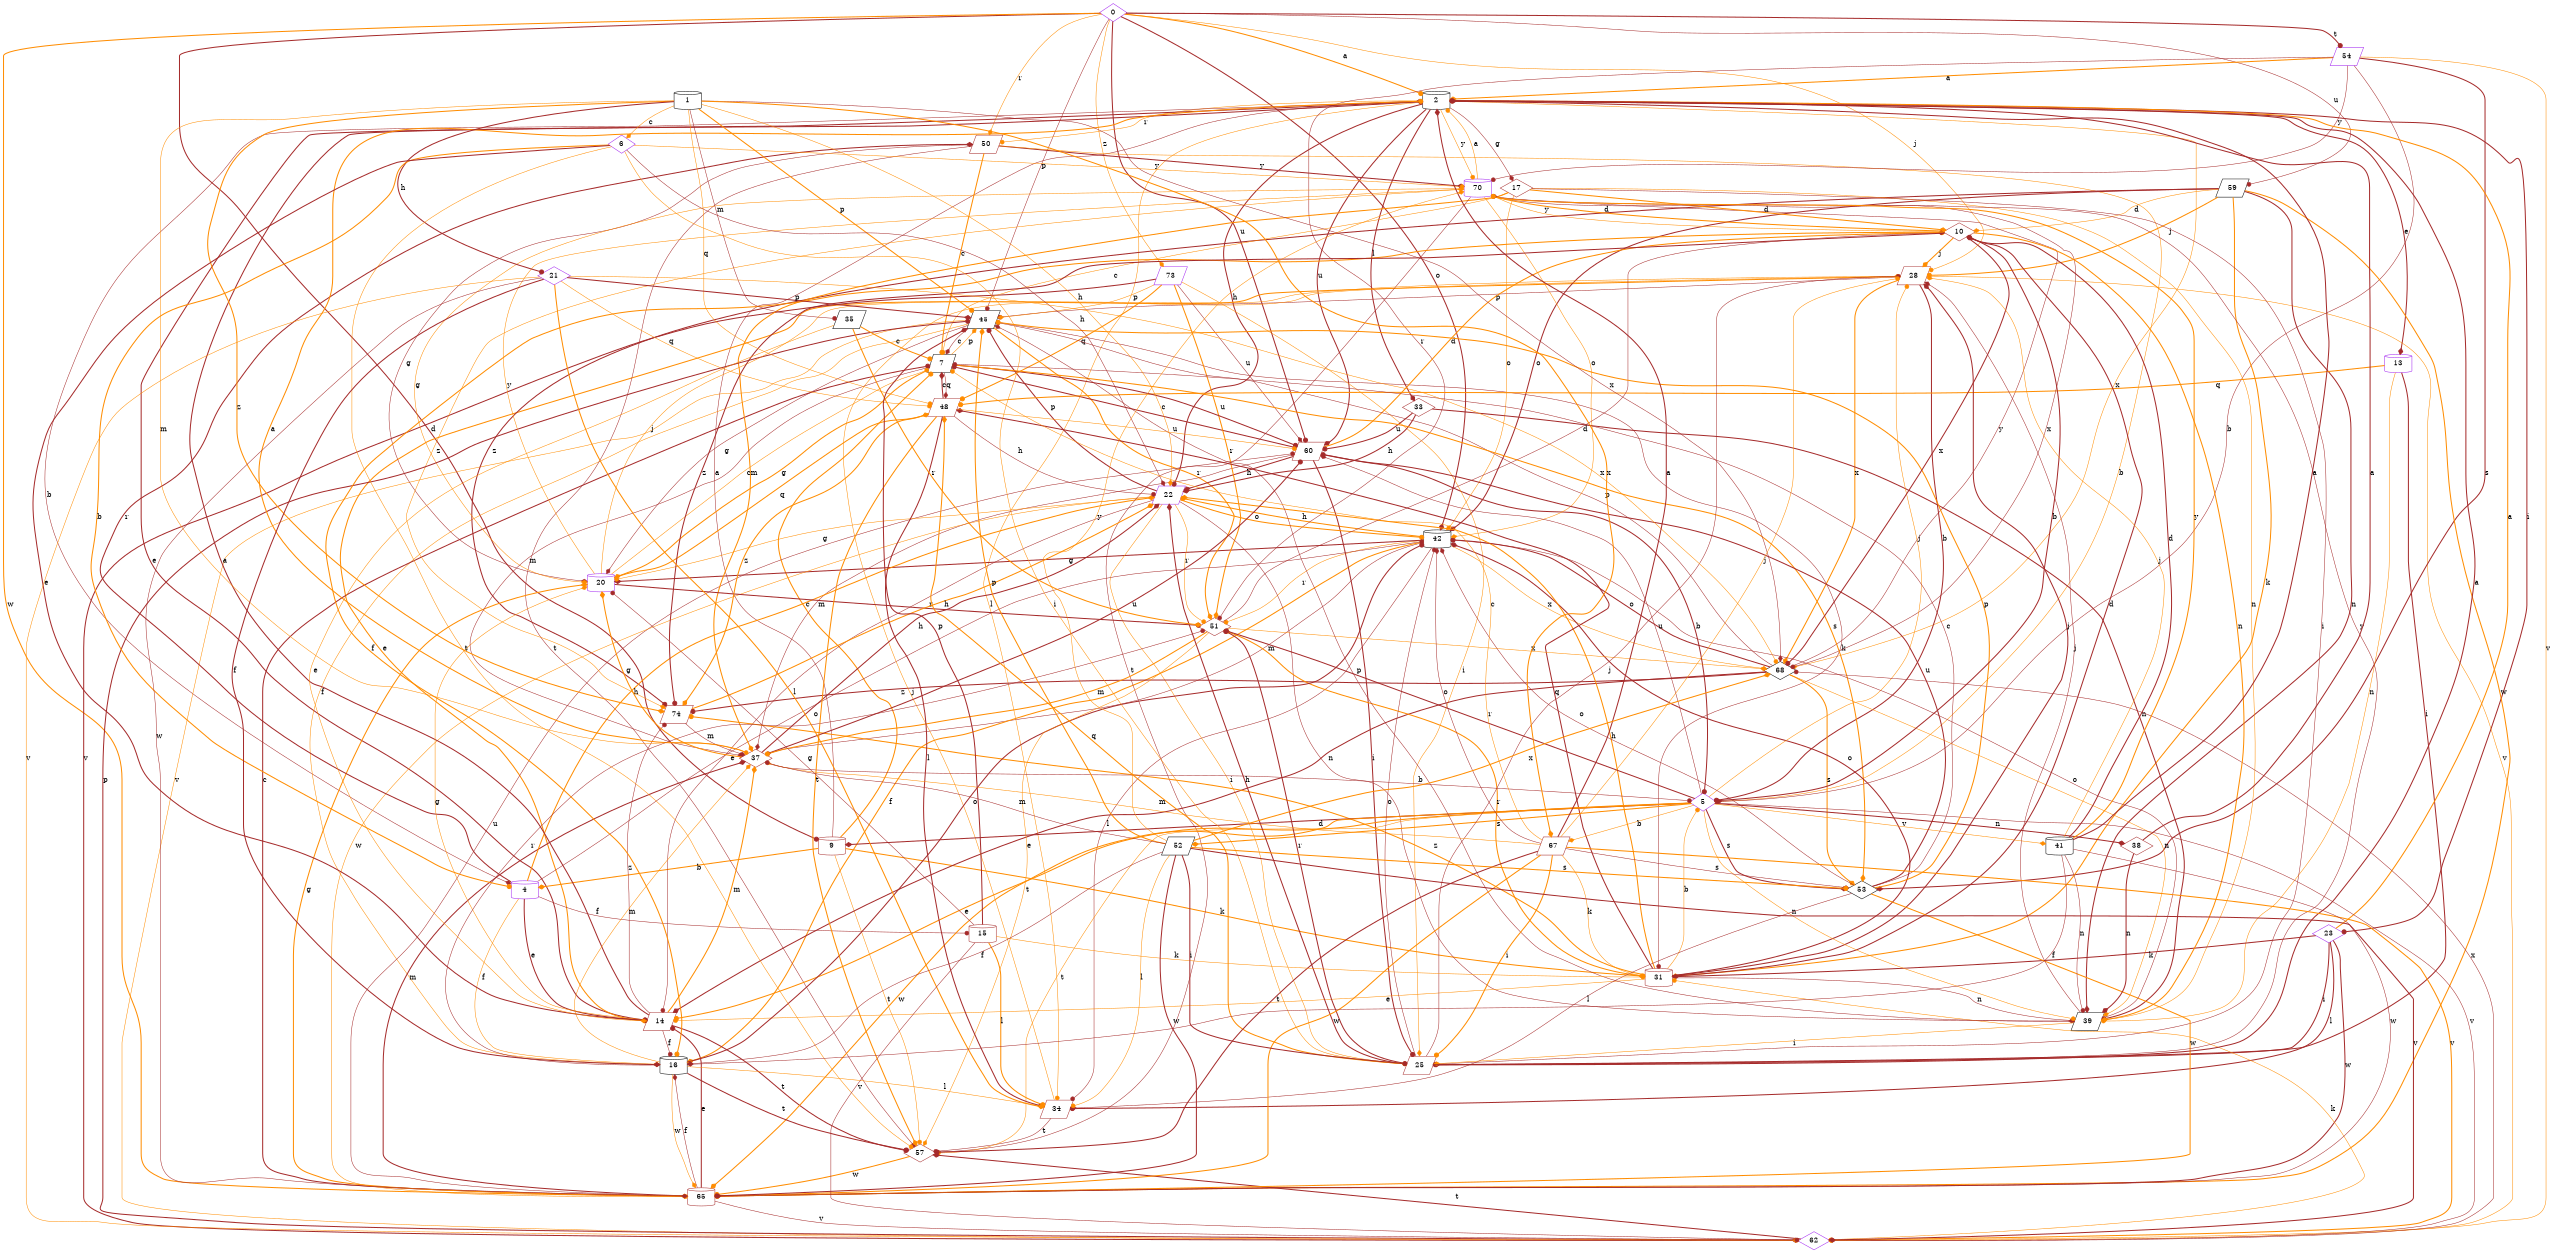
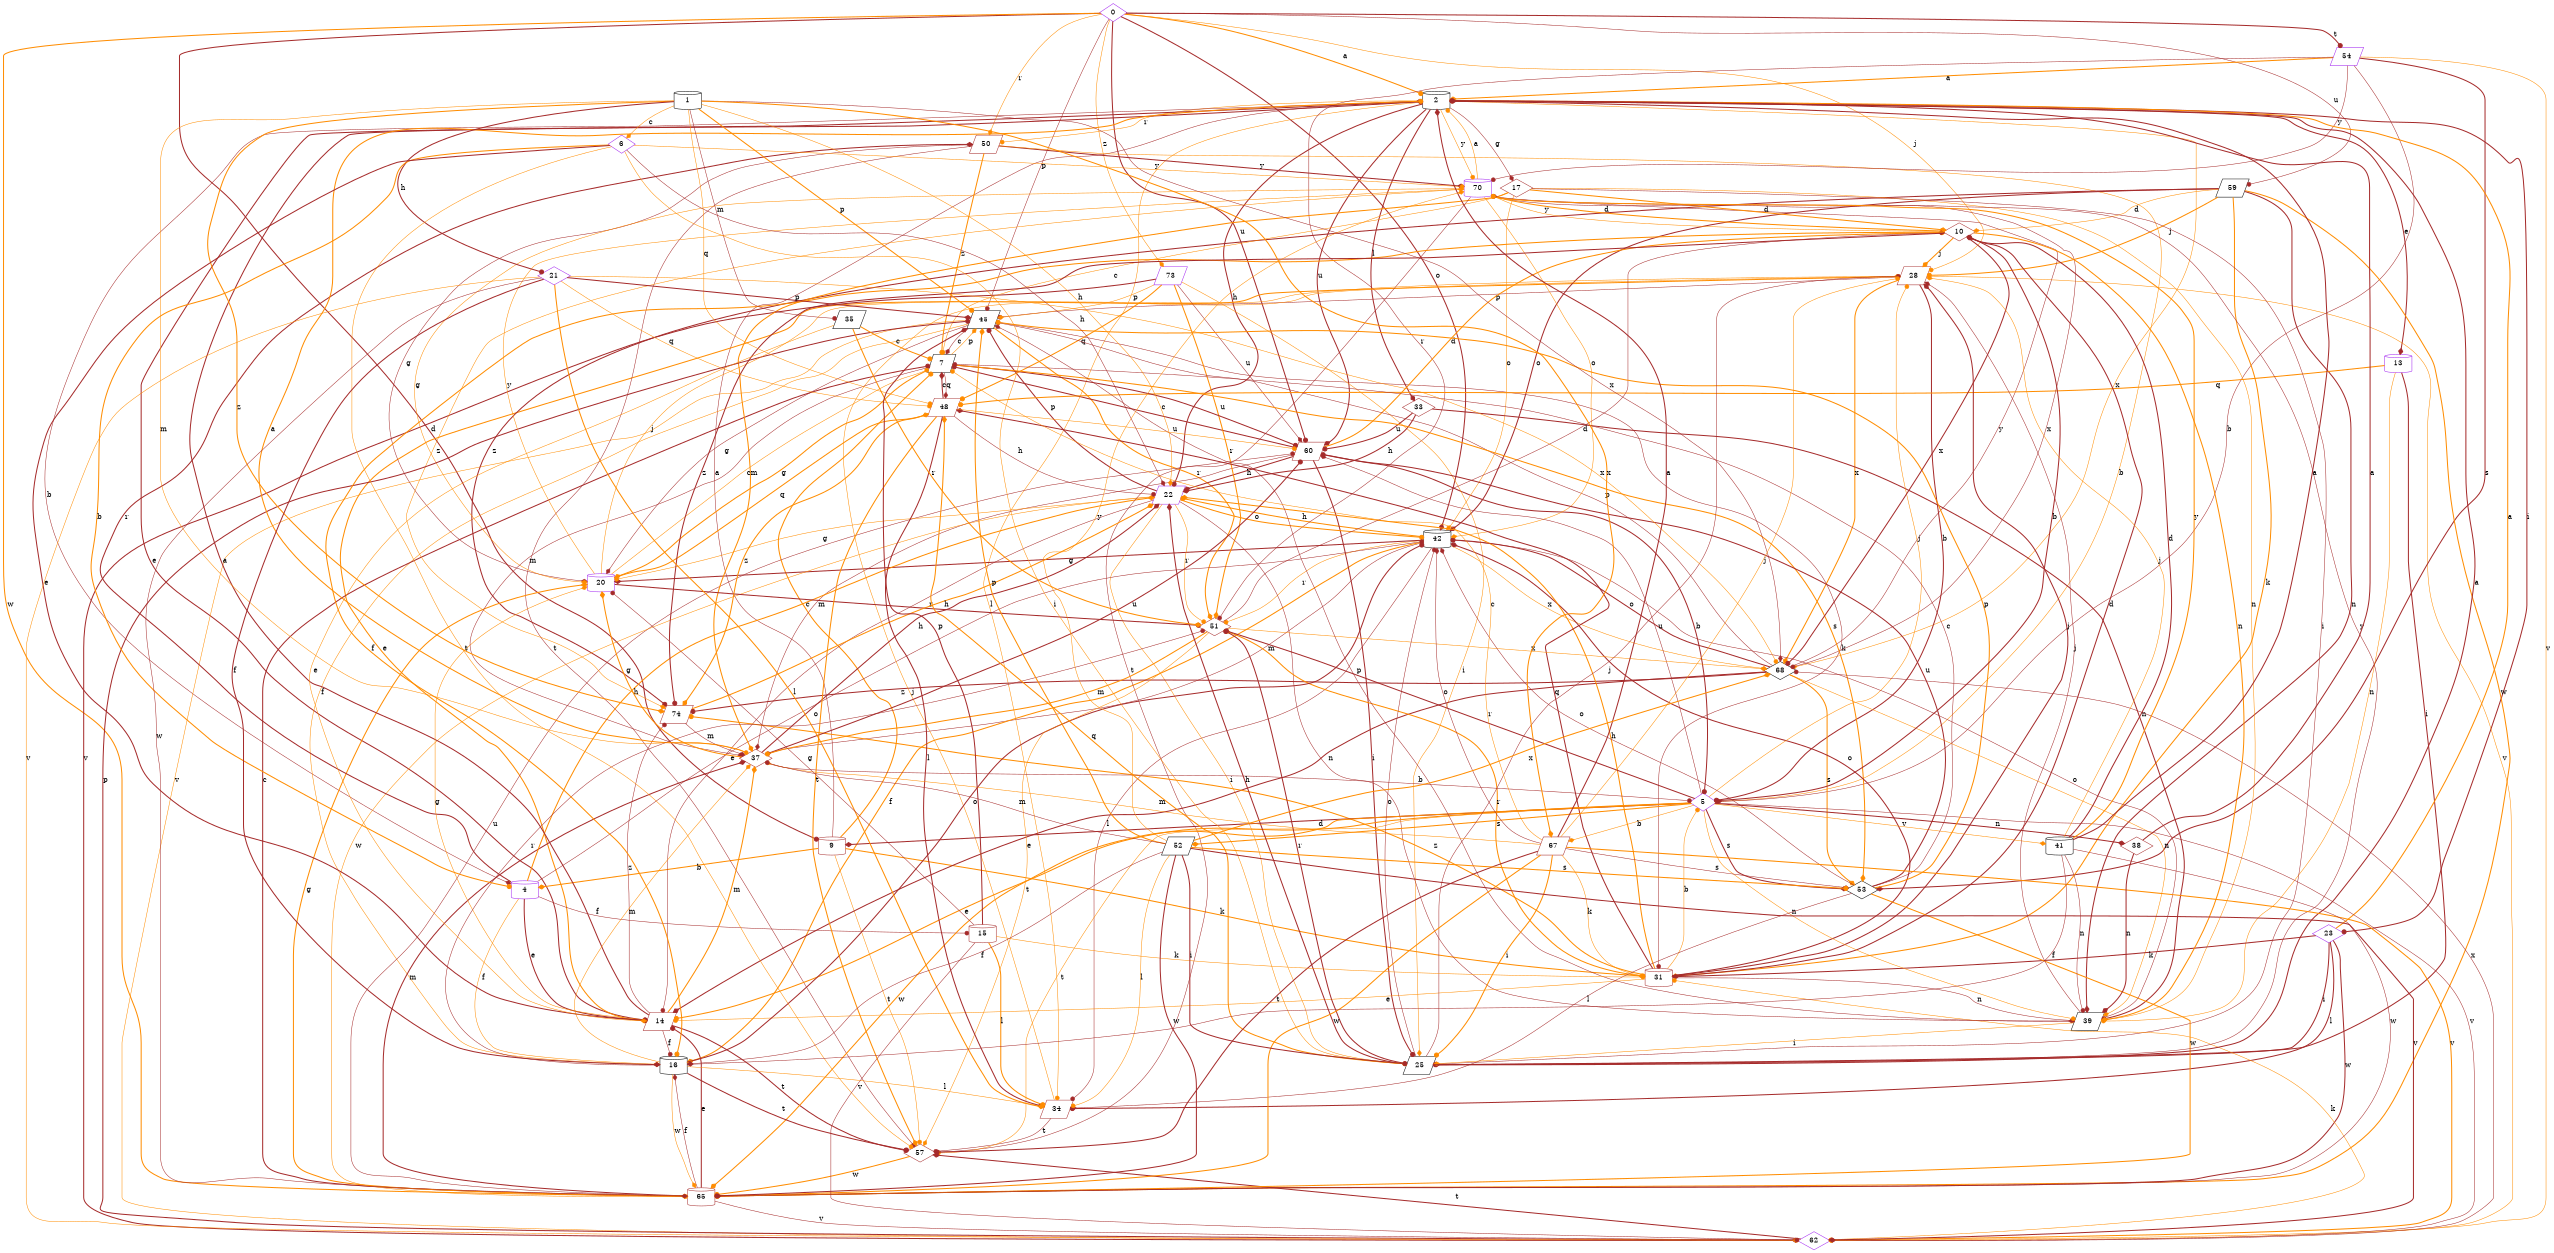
(963, 254) -> (963, 254)
(1420, 1065) -> (1420, 1065)
